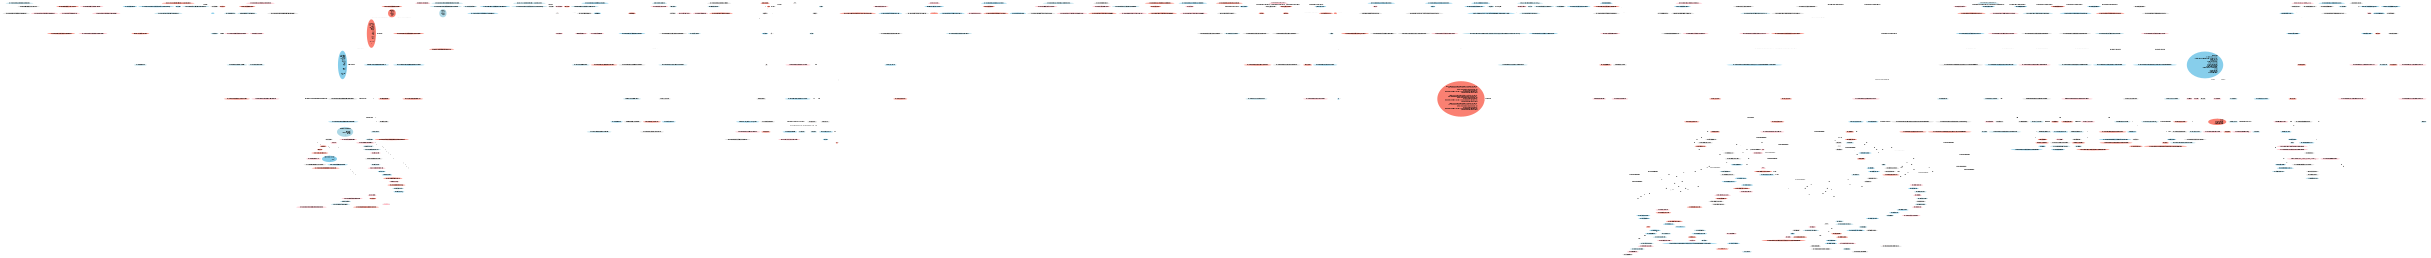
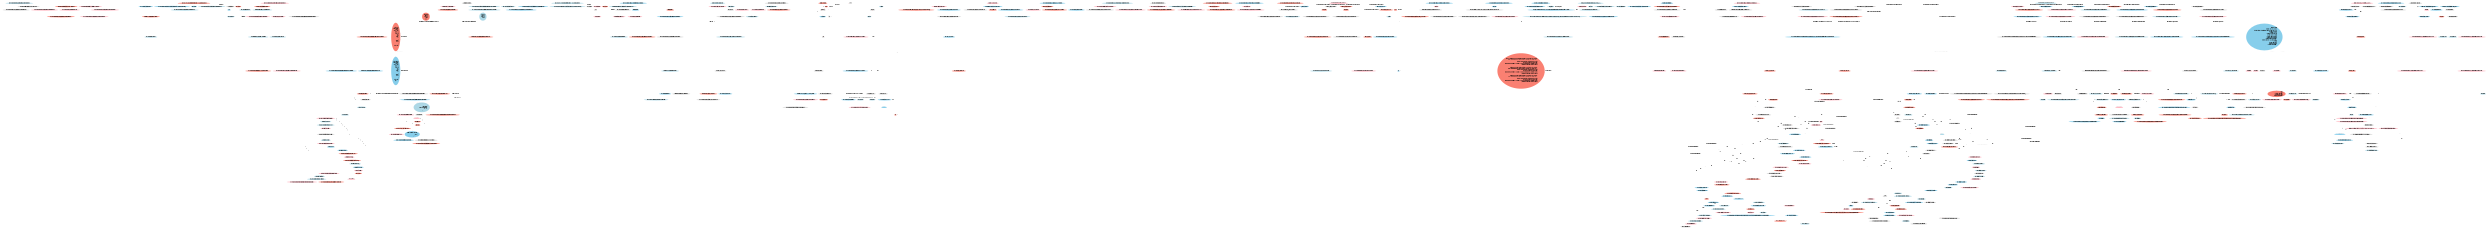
none -> (467, 3)
(2393, 65) -> (2453, 37)
